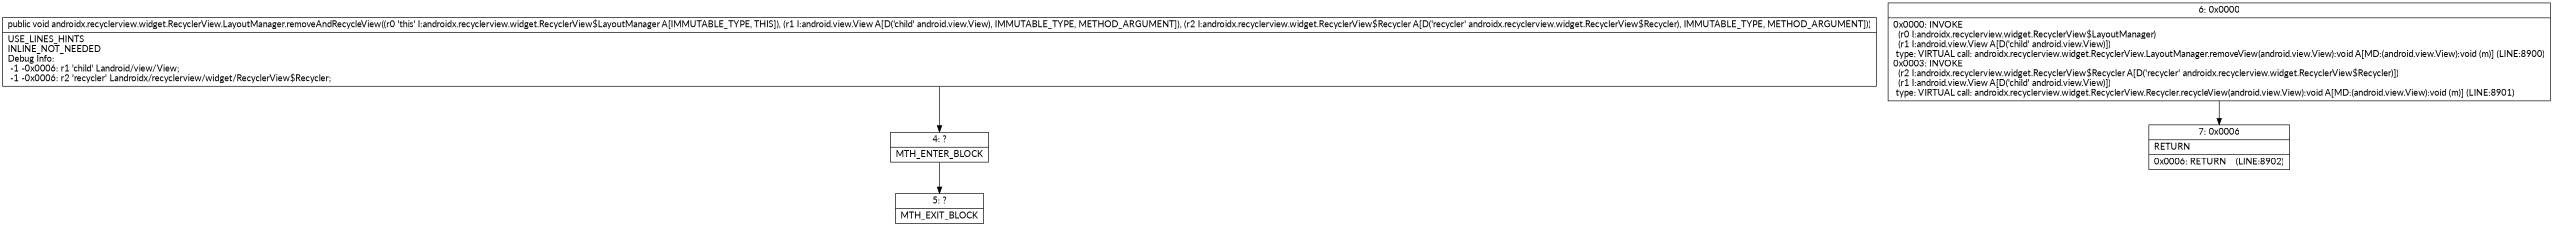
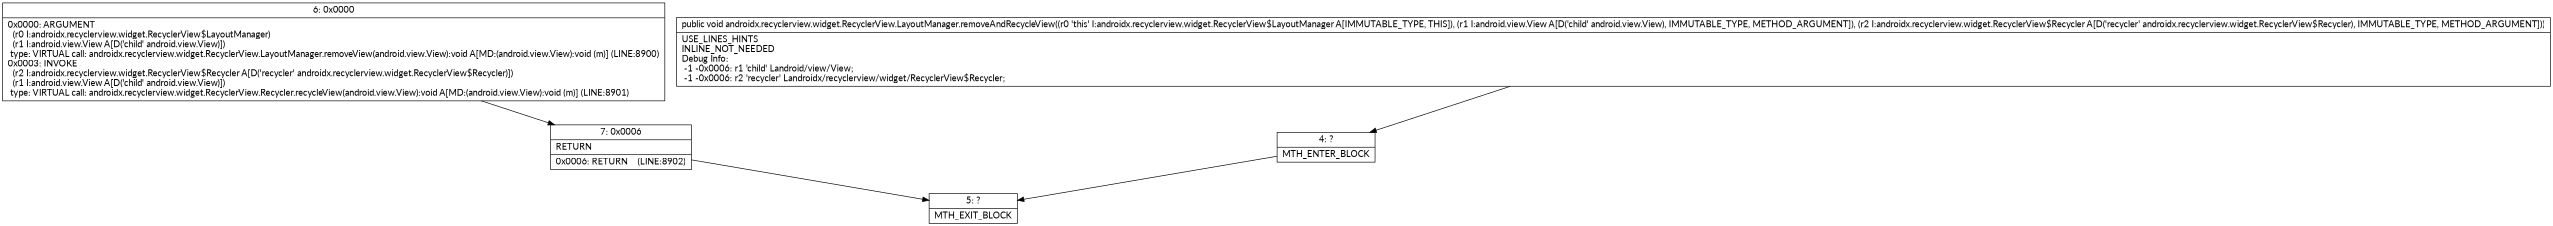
(1931, 25) -> (54, 25)
none -> (807, 180)
